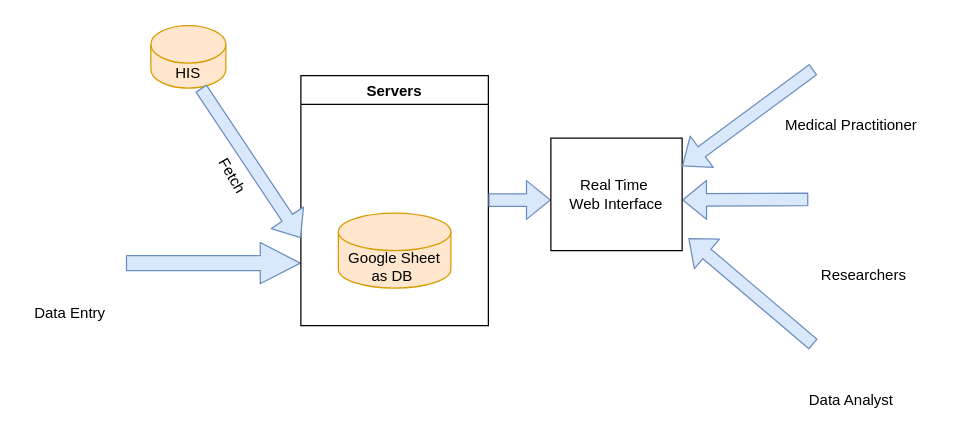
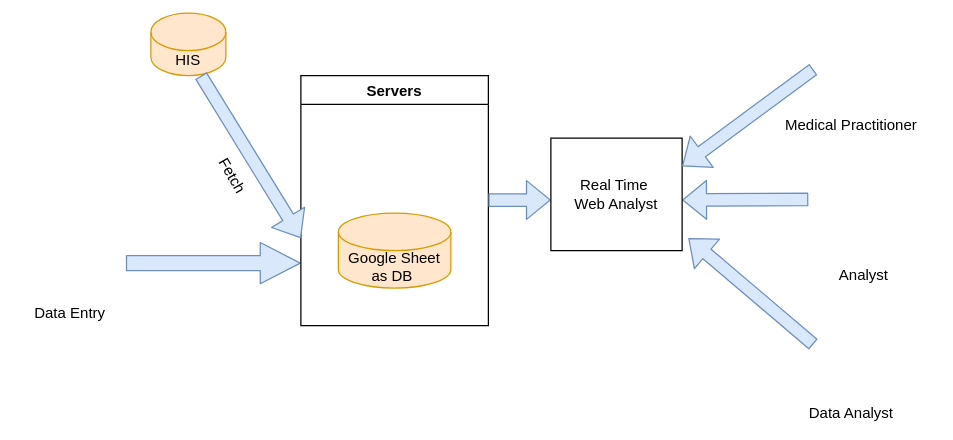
(188, 57) -> (188, 44)
(616, 194) -> (616, 194)
(864, 276) -> (864, 276)
(851, 401) -> (851, 413)
